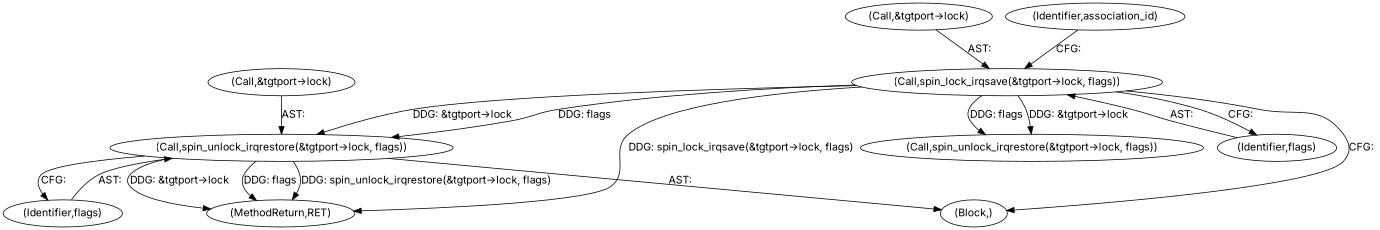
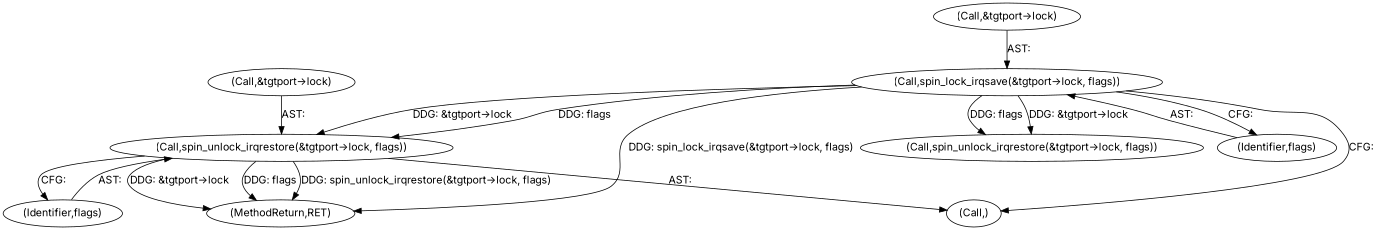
(1095, 17) -> none
(974, 213) -> (974, 213)
